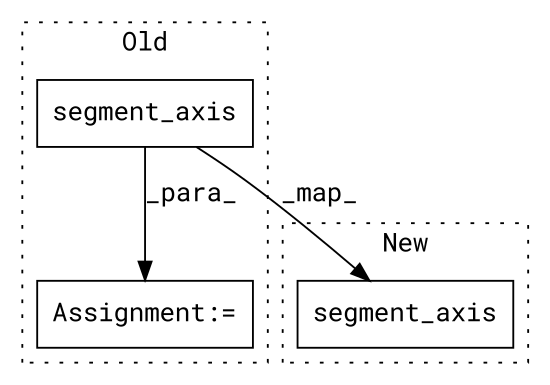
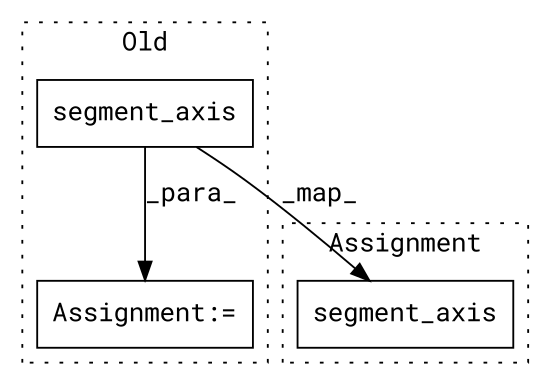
(405, 245) -> (405, 245)
